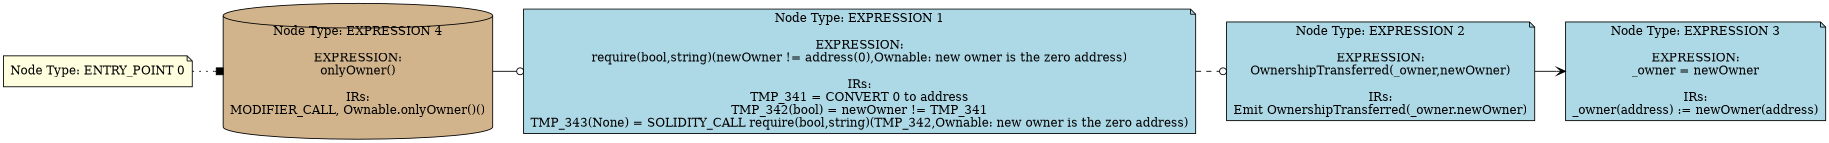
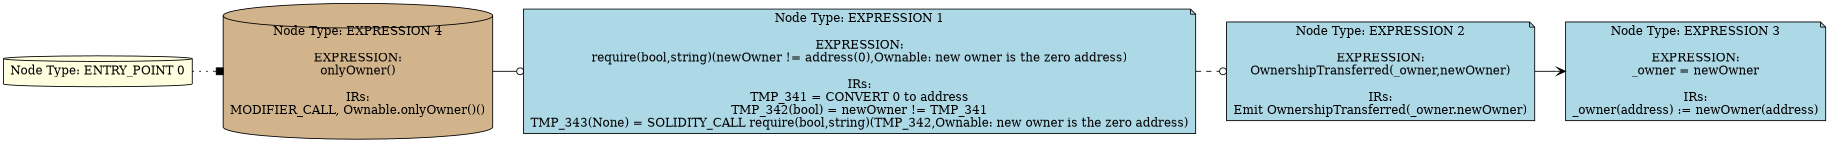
(98, 71) -> (98, 71)
